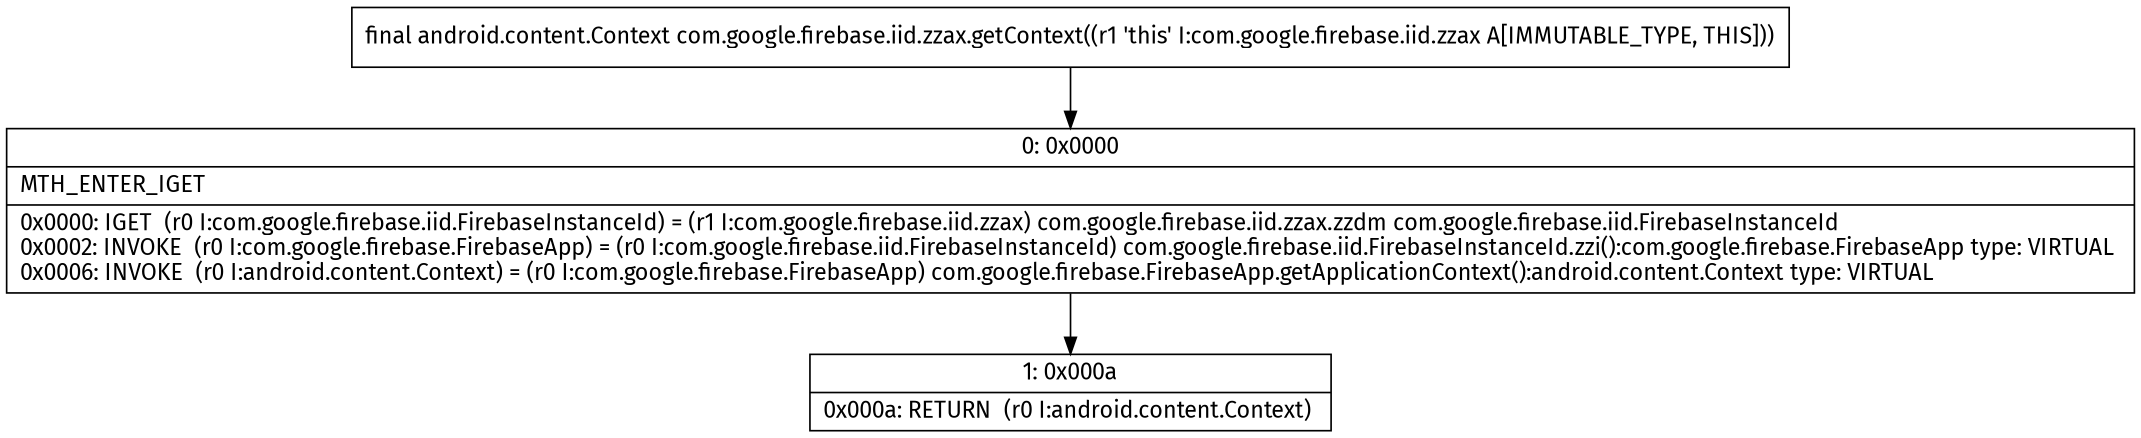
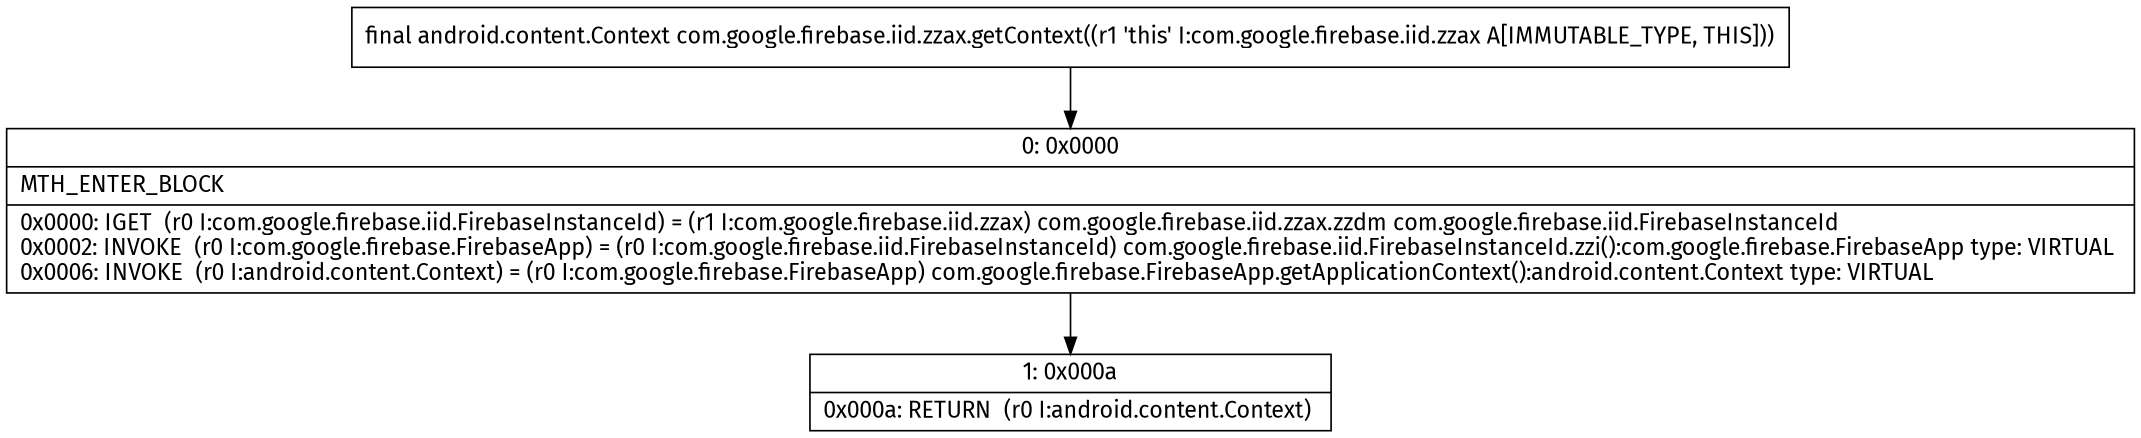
(113, 185) -> (123, 185)
